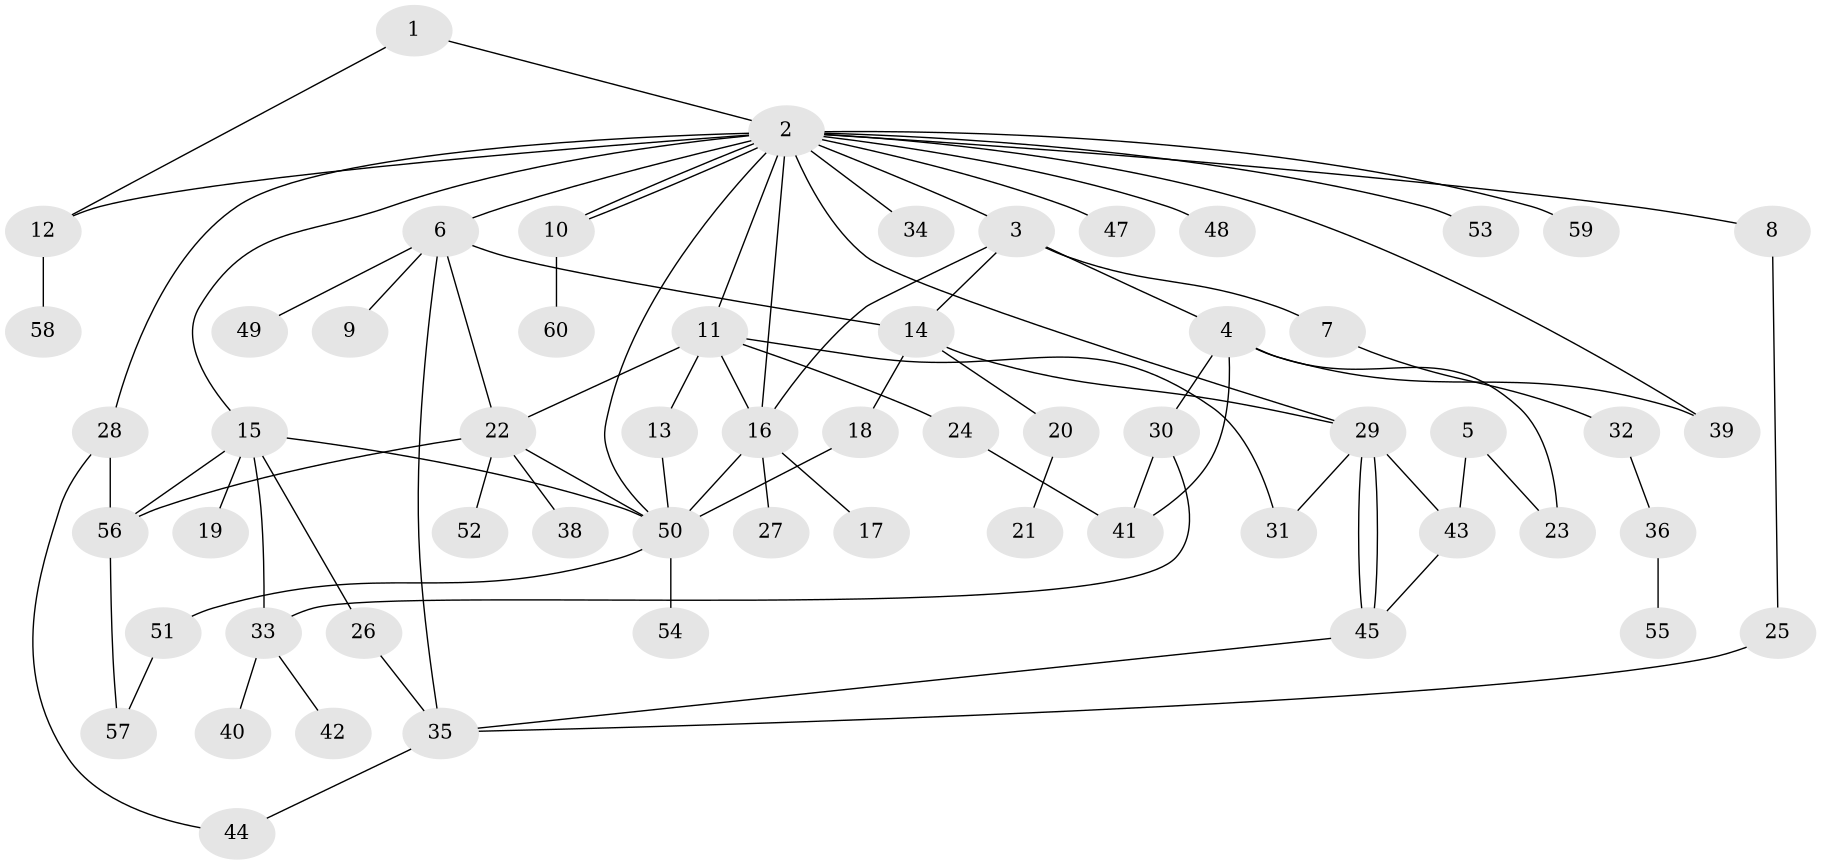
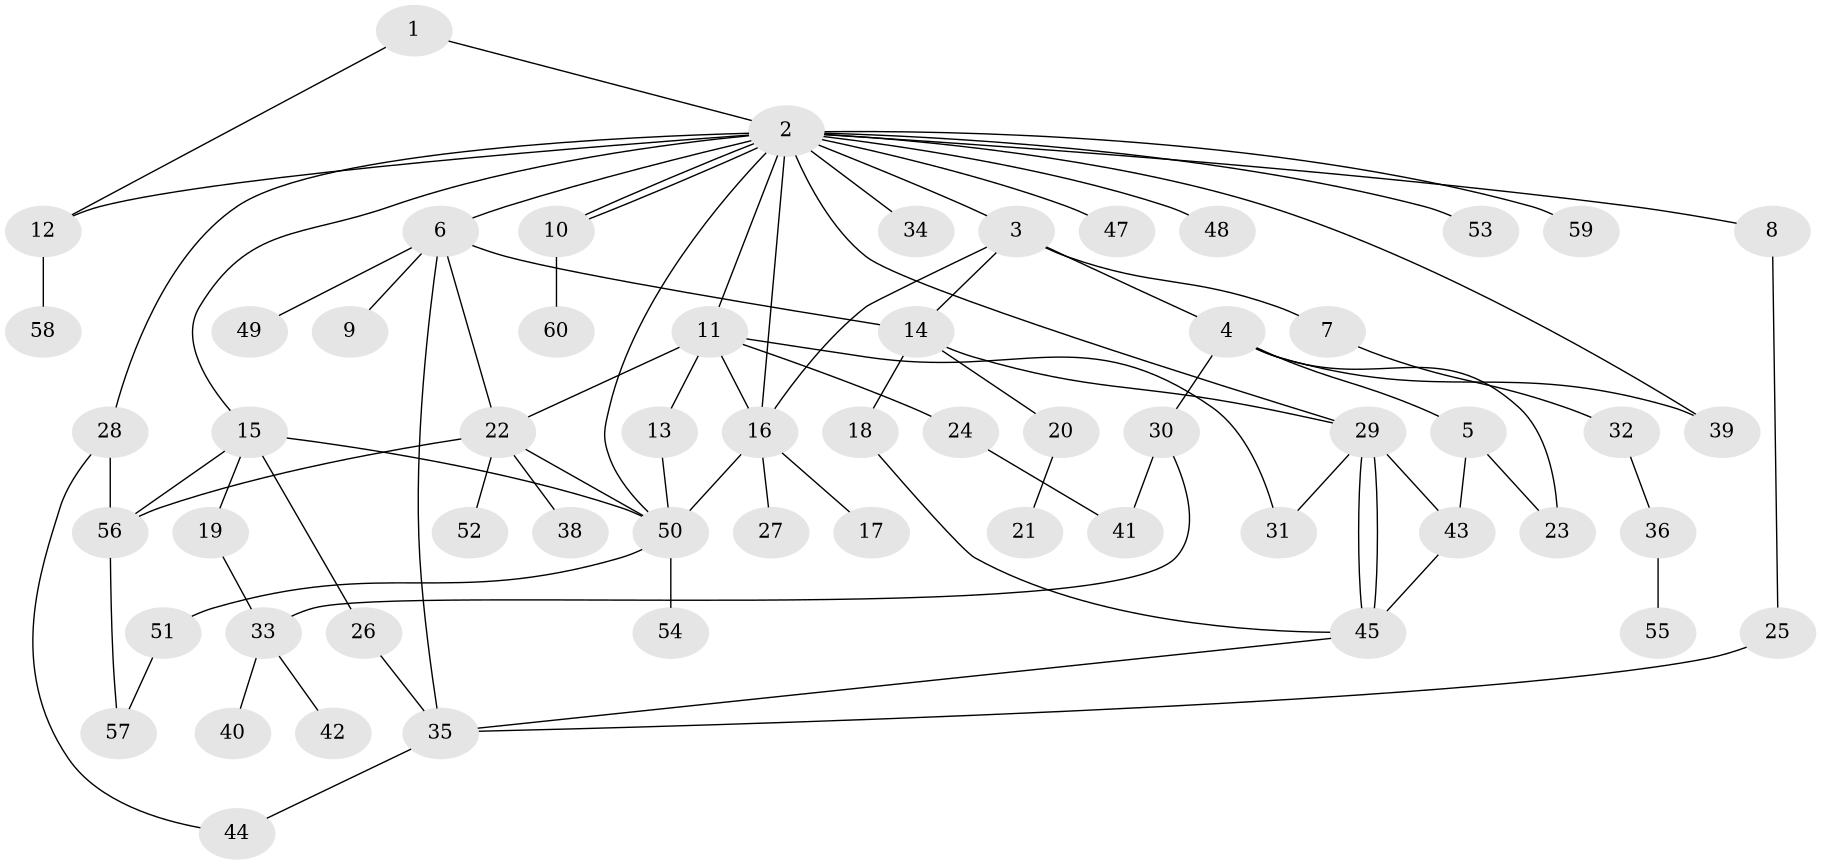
(1216, 449) -> (1348, 382)
(776, 477) -> (1079, 599)
(263, 532) -> (237, 583)
